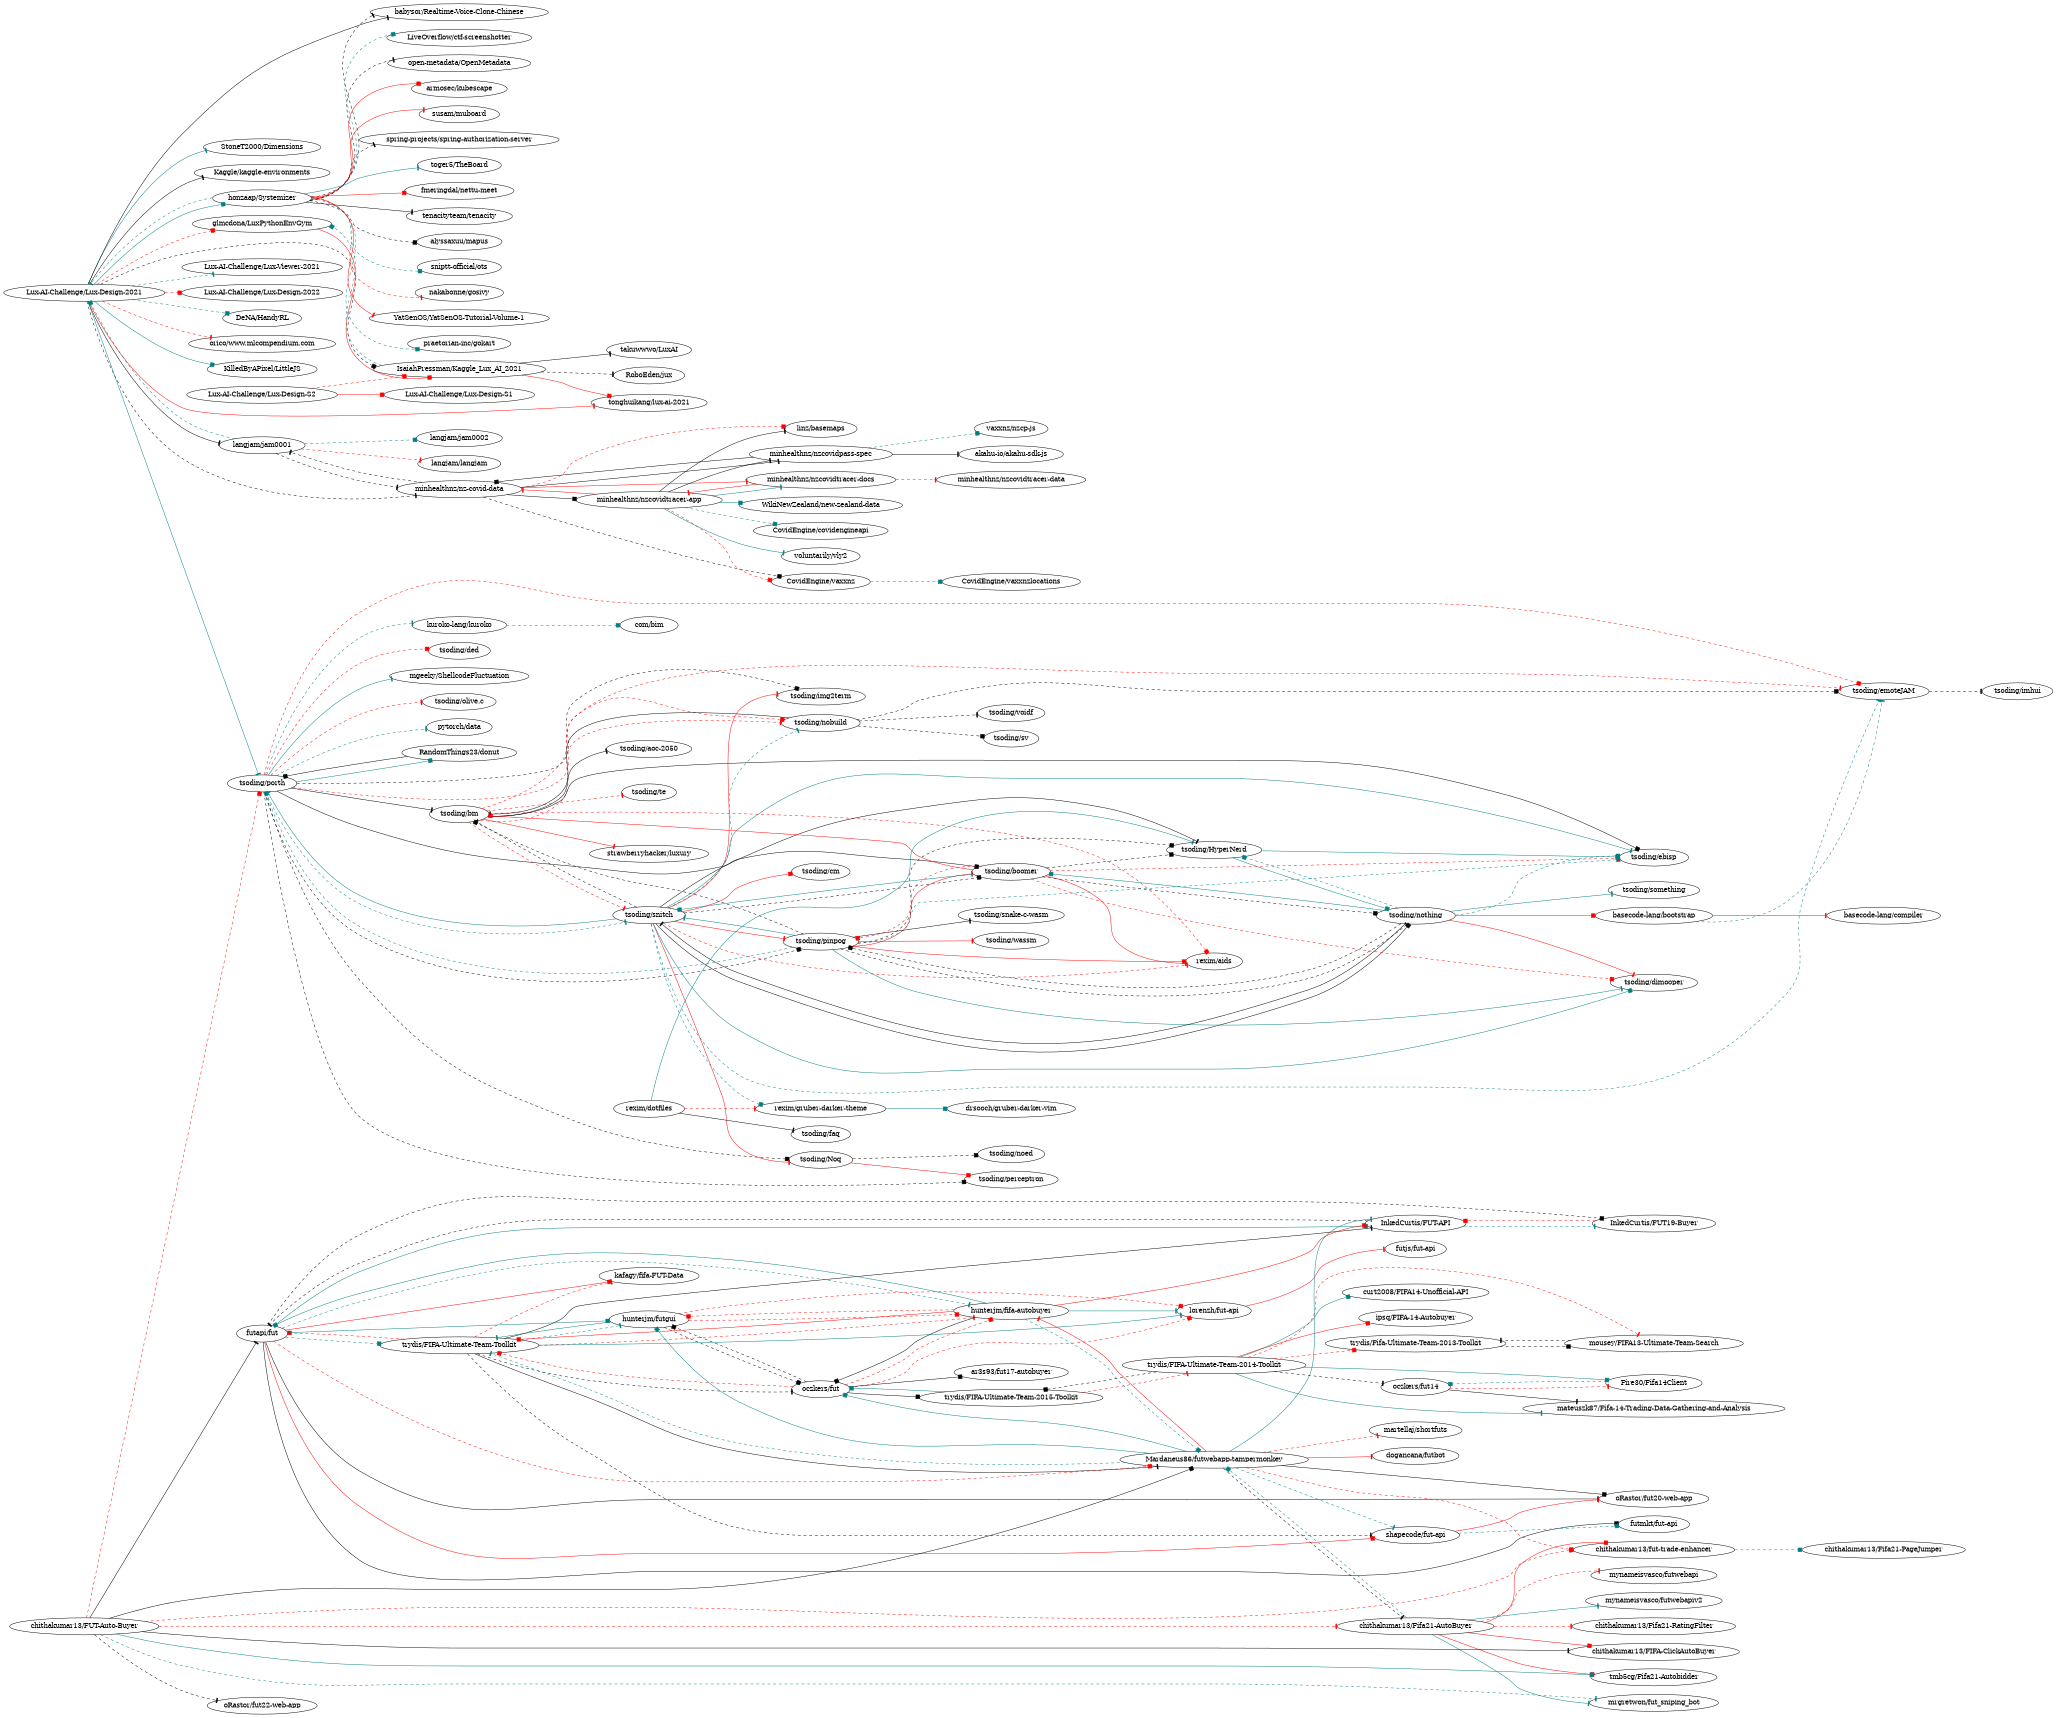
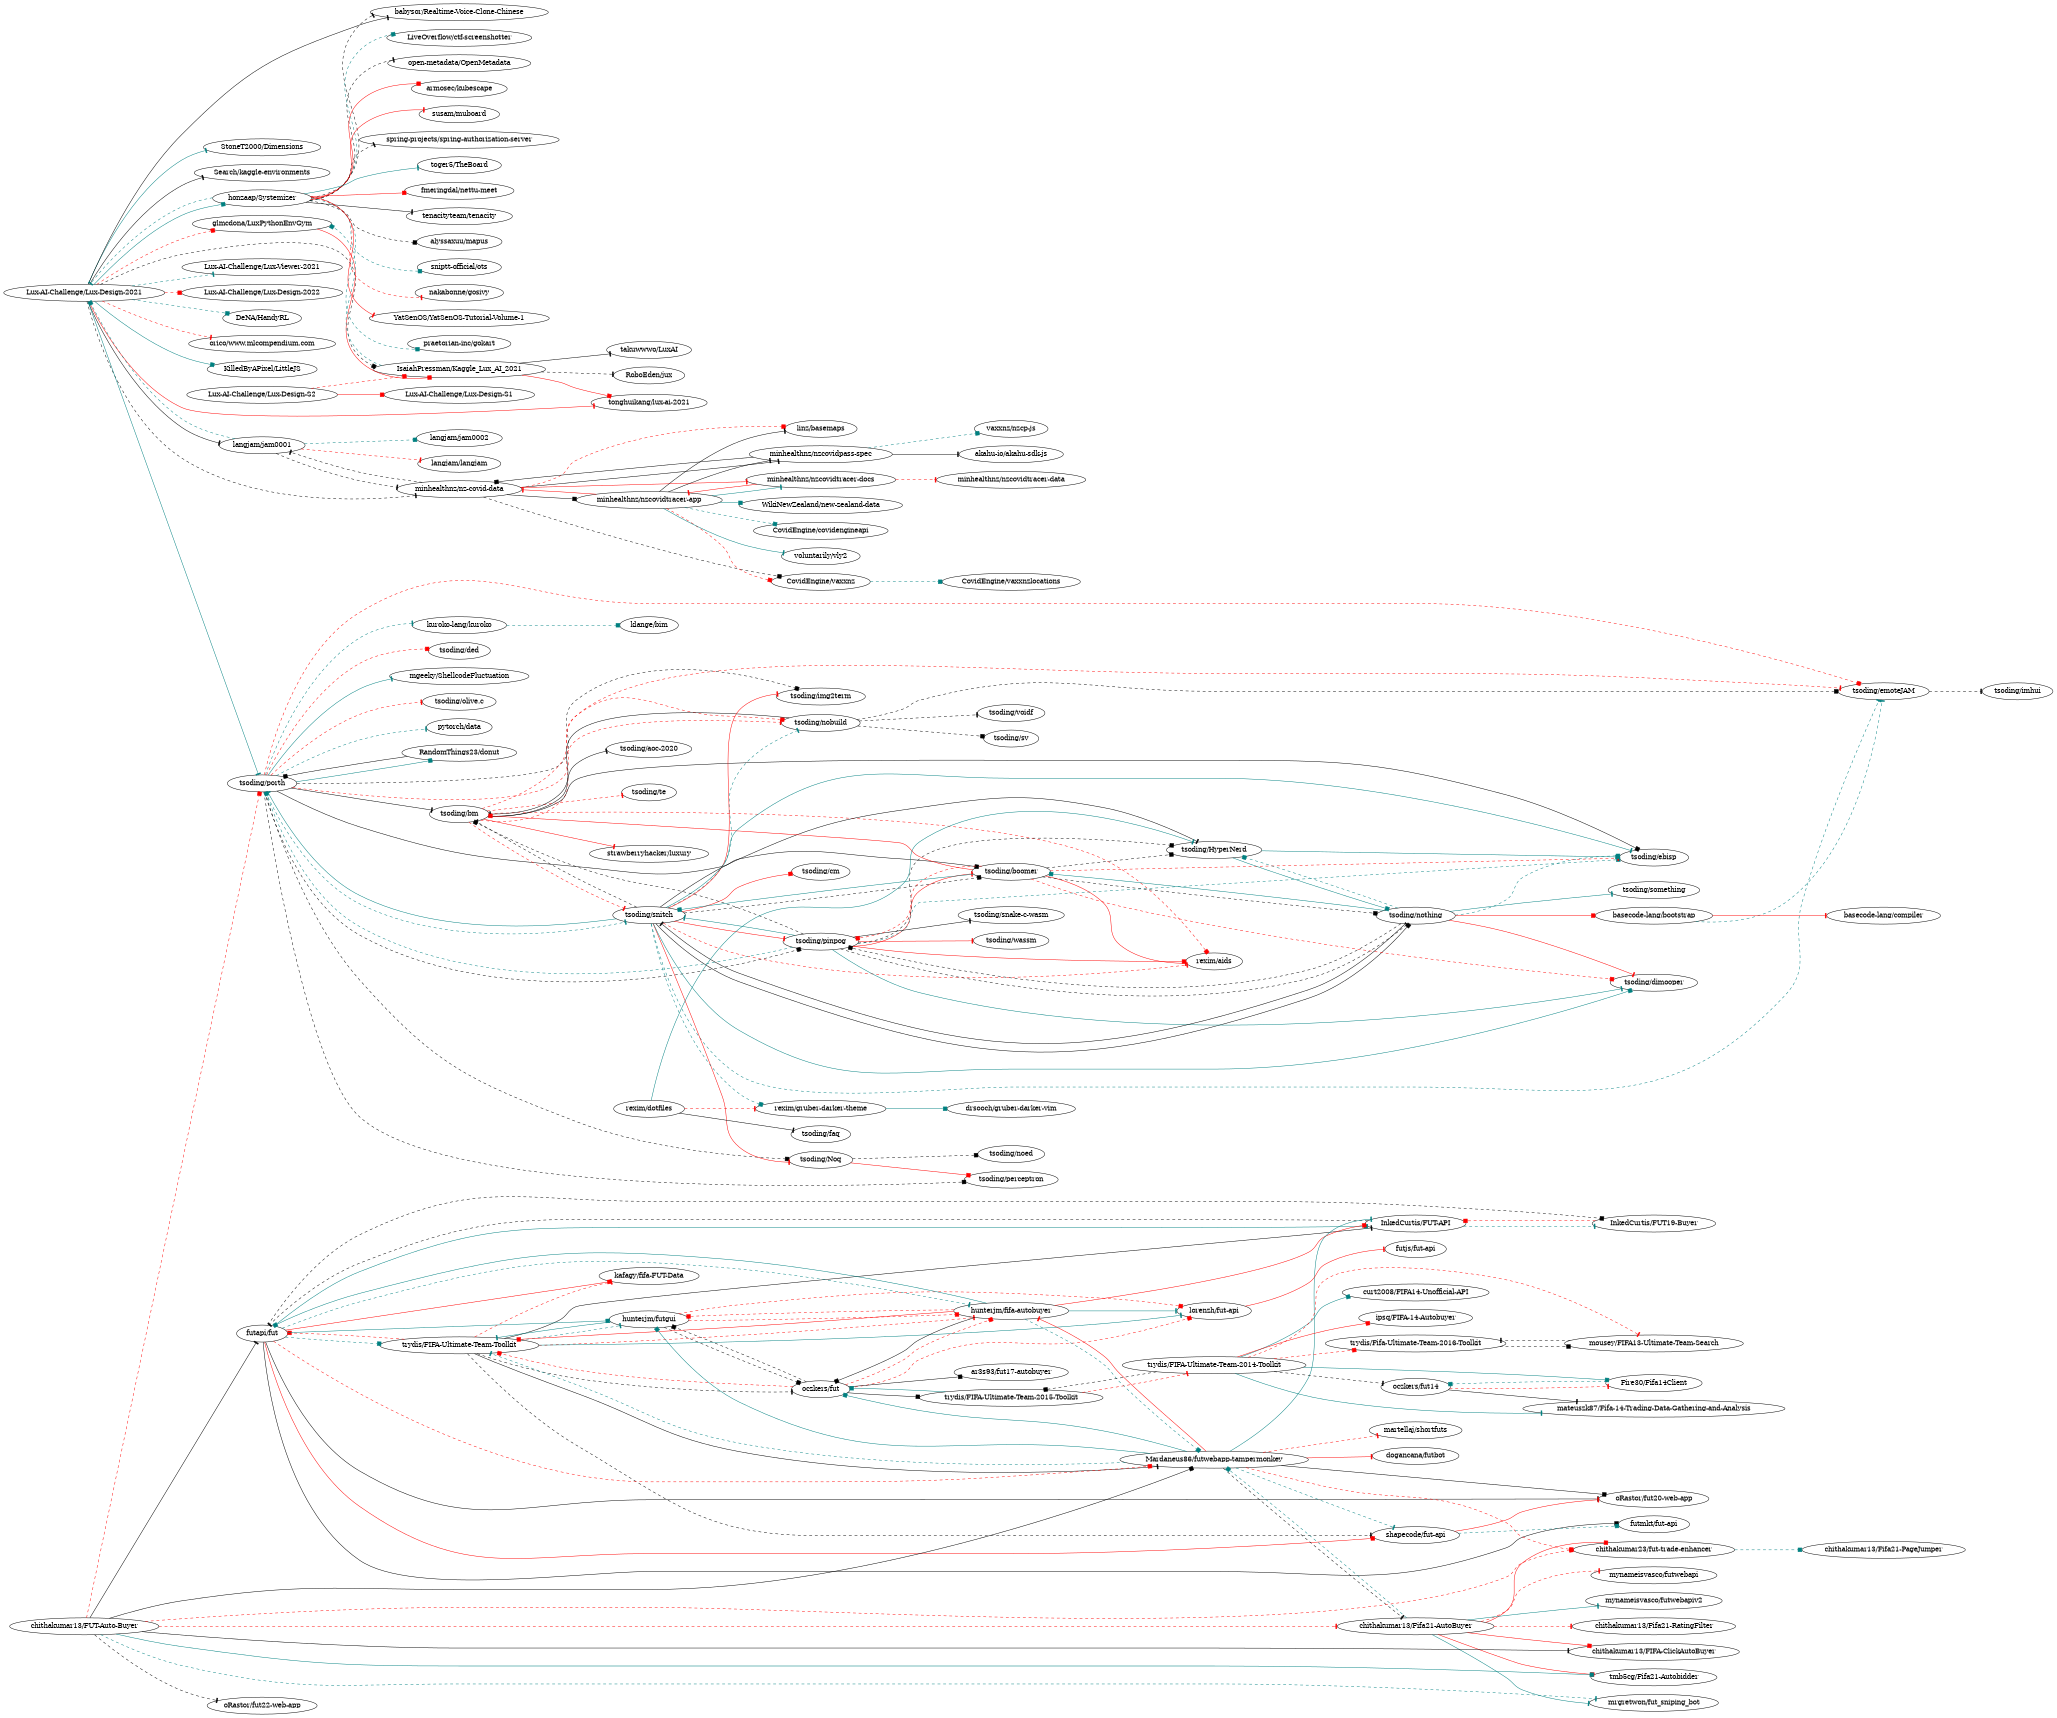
(262, 173) -> (262, 173)
(649, 625) -> (649, 625)
(649, 749) -> (649, 749)
(1416, 1343) -> (1416, 1343)
(1654, 1550) -> (1654, 1550)
